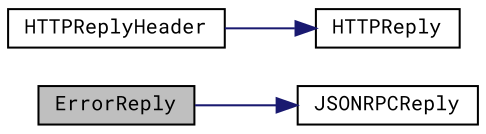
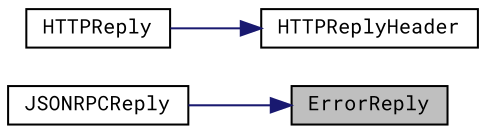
(260, 28) -> (205, 28)
(236, 105) -> (229, 105)
